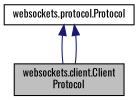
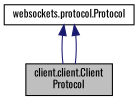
(69, 80) -> (69, 80)
